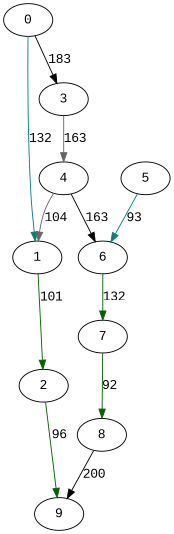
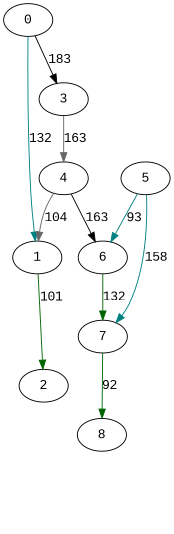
none -> (143, 257)
(59, 514) -> none
